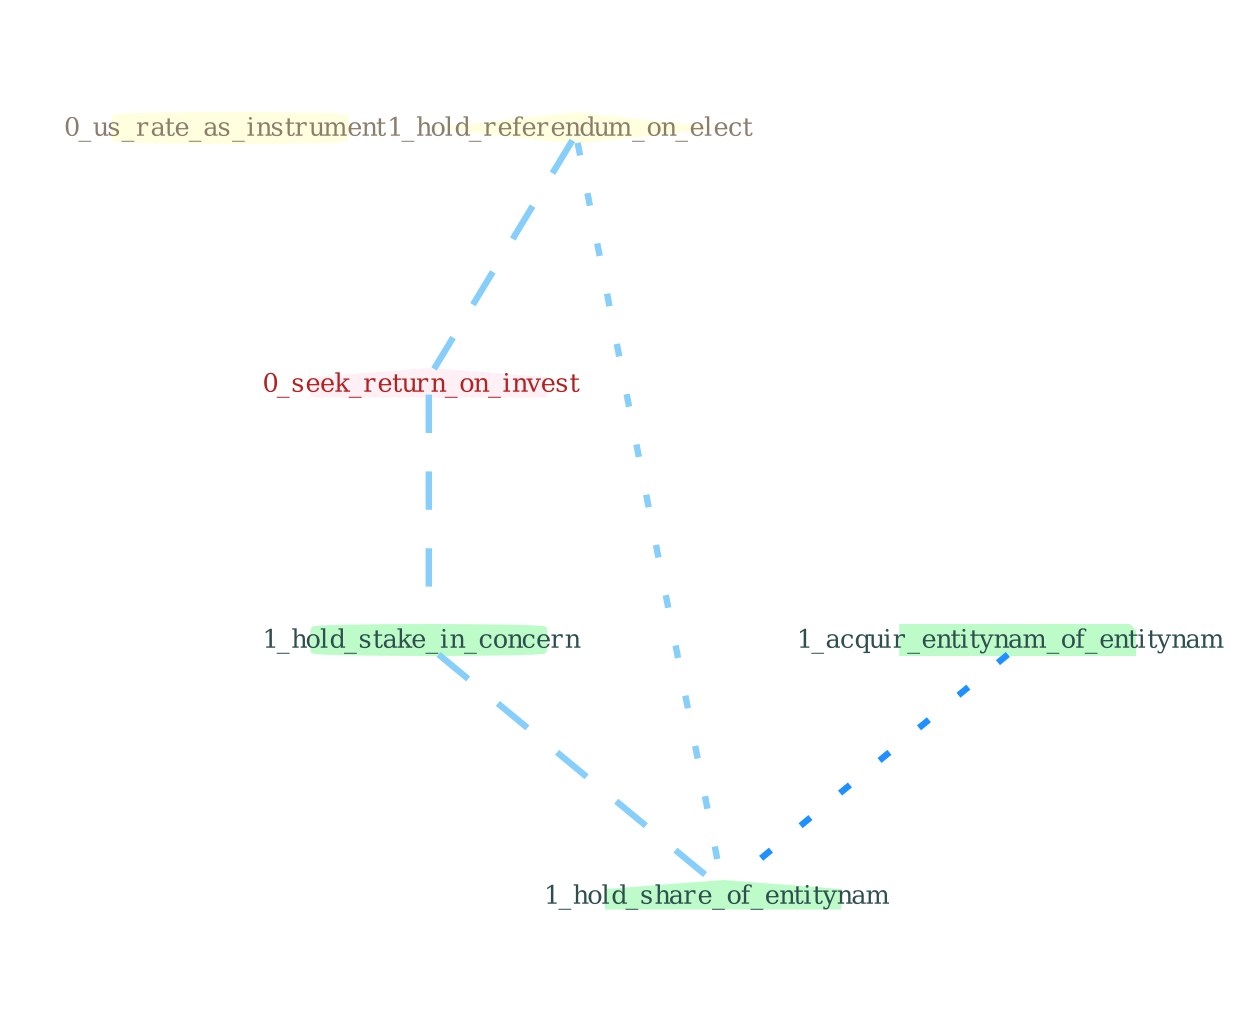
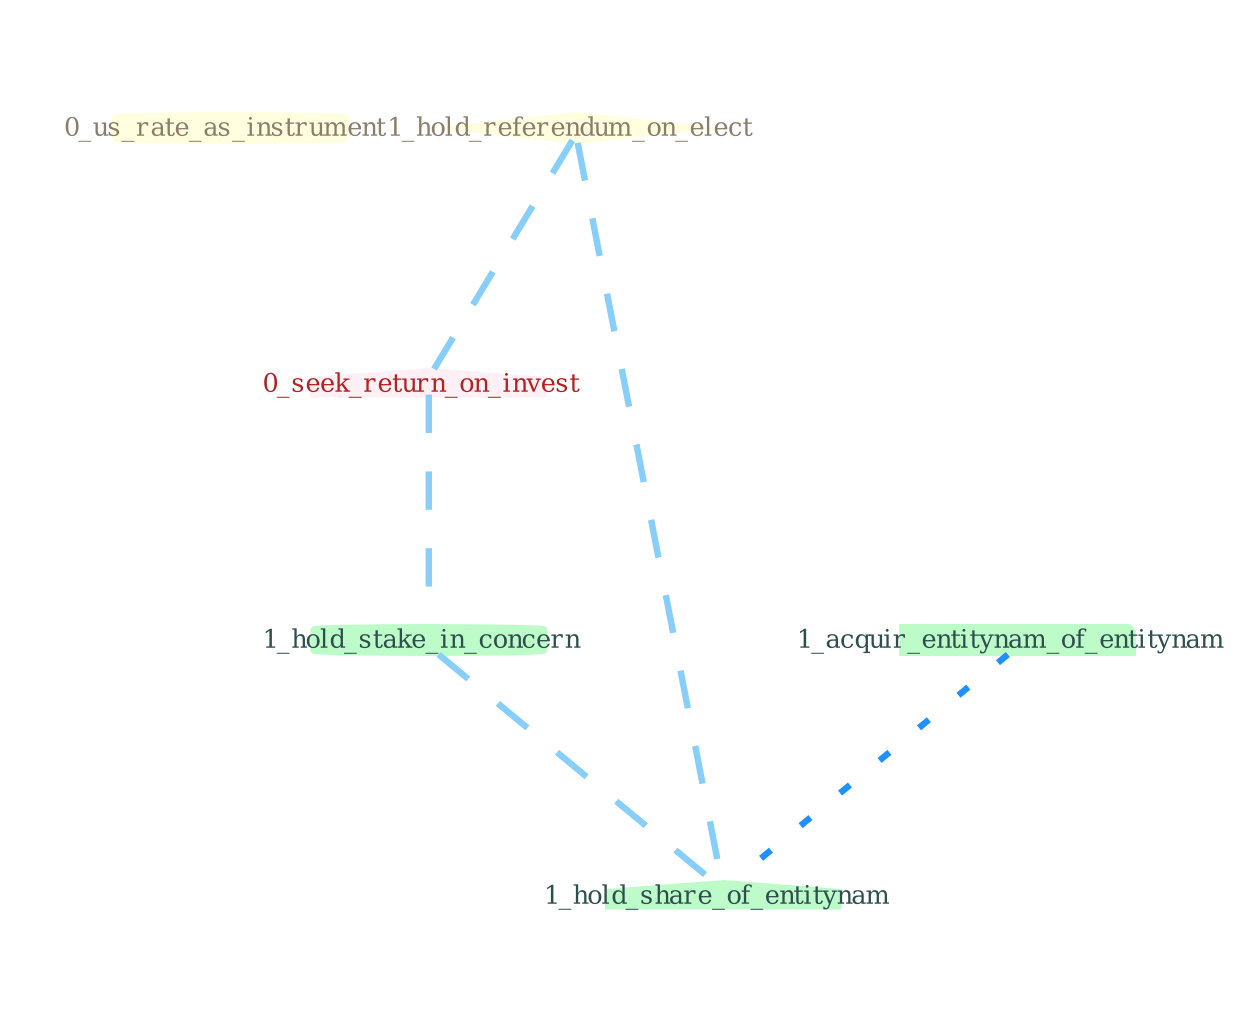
(650, 513) -> (650, 513)
